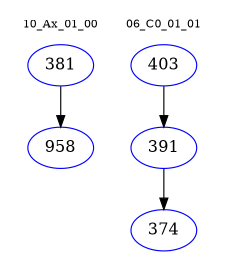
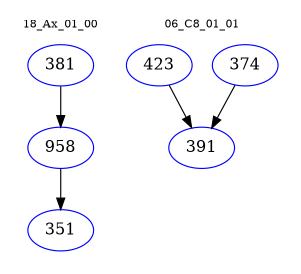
(61, 25) -> (61, 25)
(164, 25) -> (202, 25)
(164, 65) -> (159, 65)
(164, 183) -> (226, 101)
none -> (61, 230)
